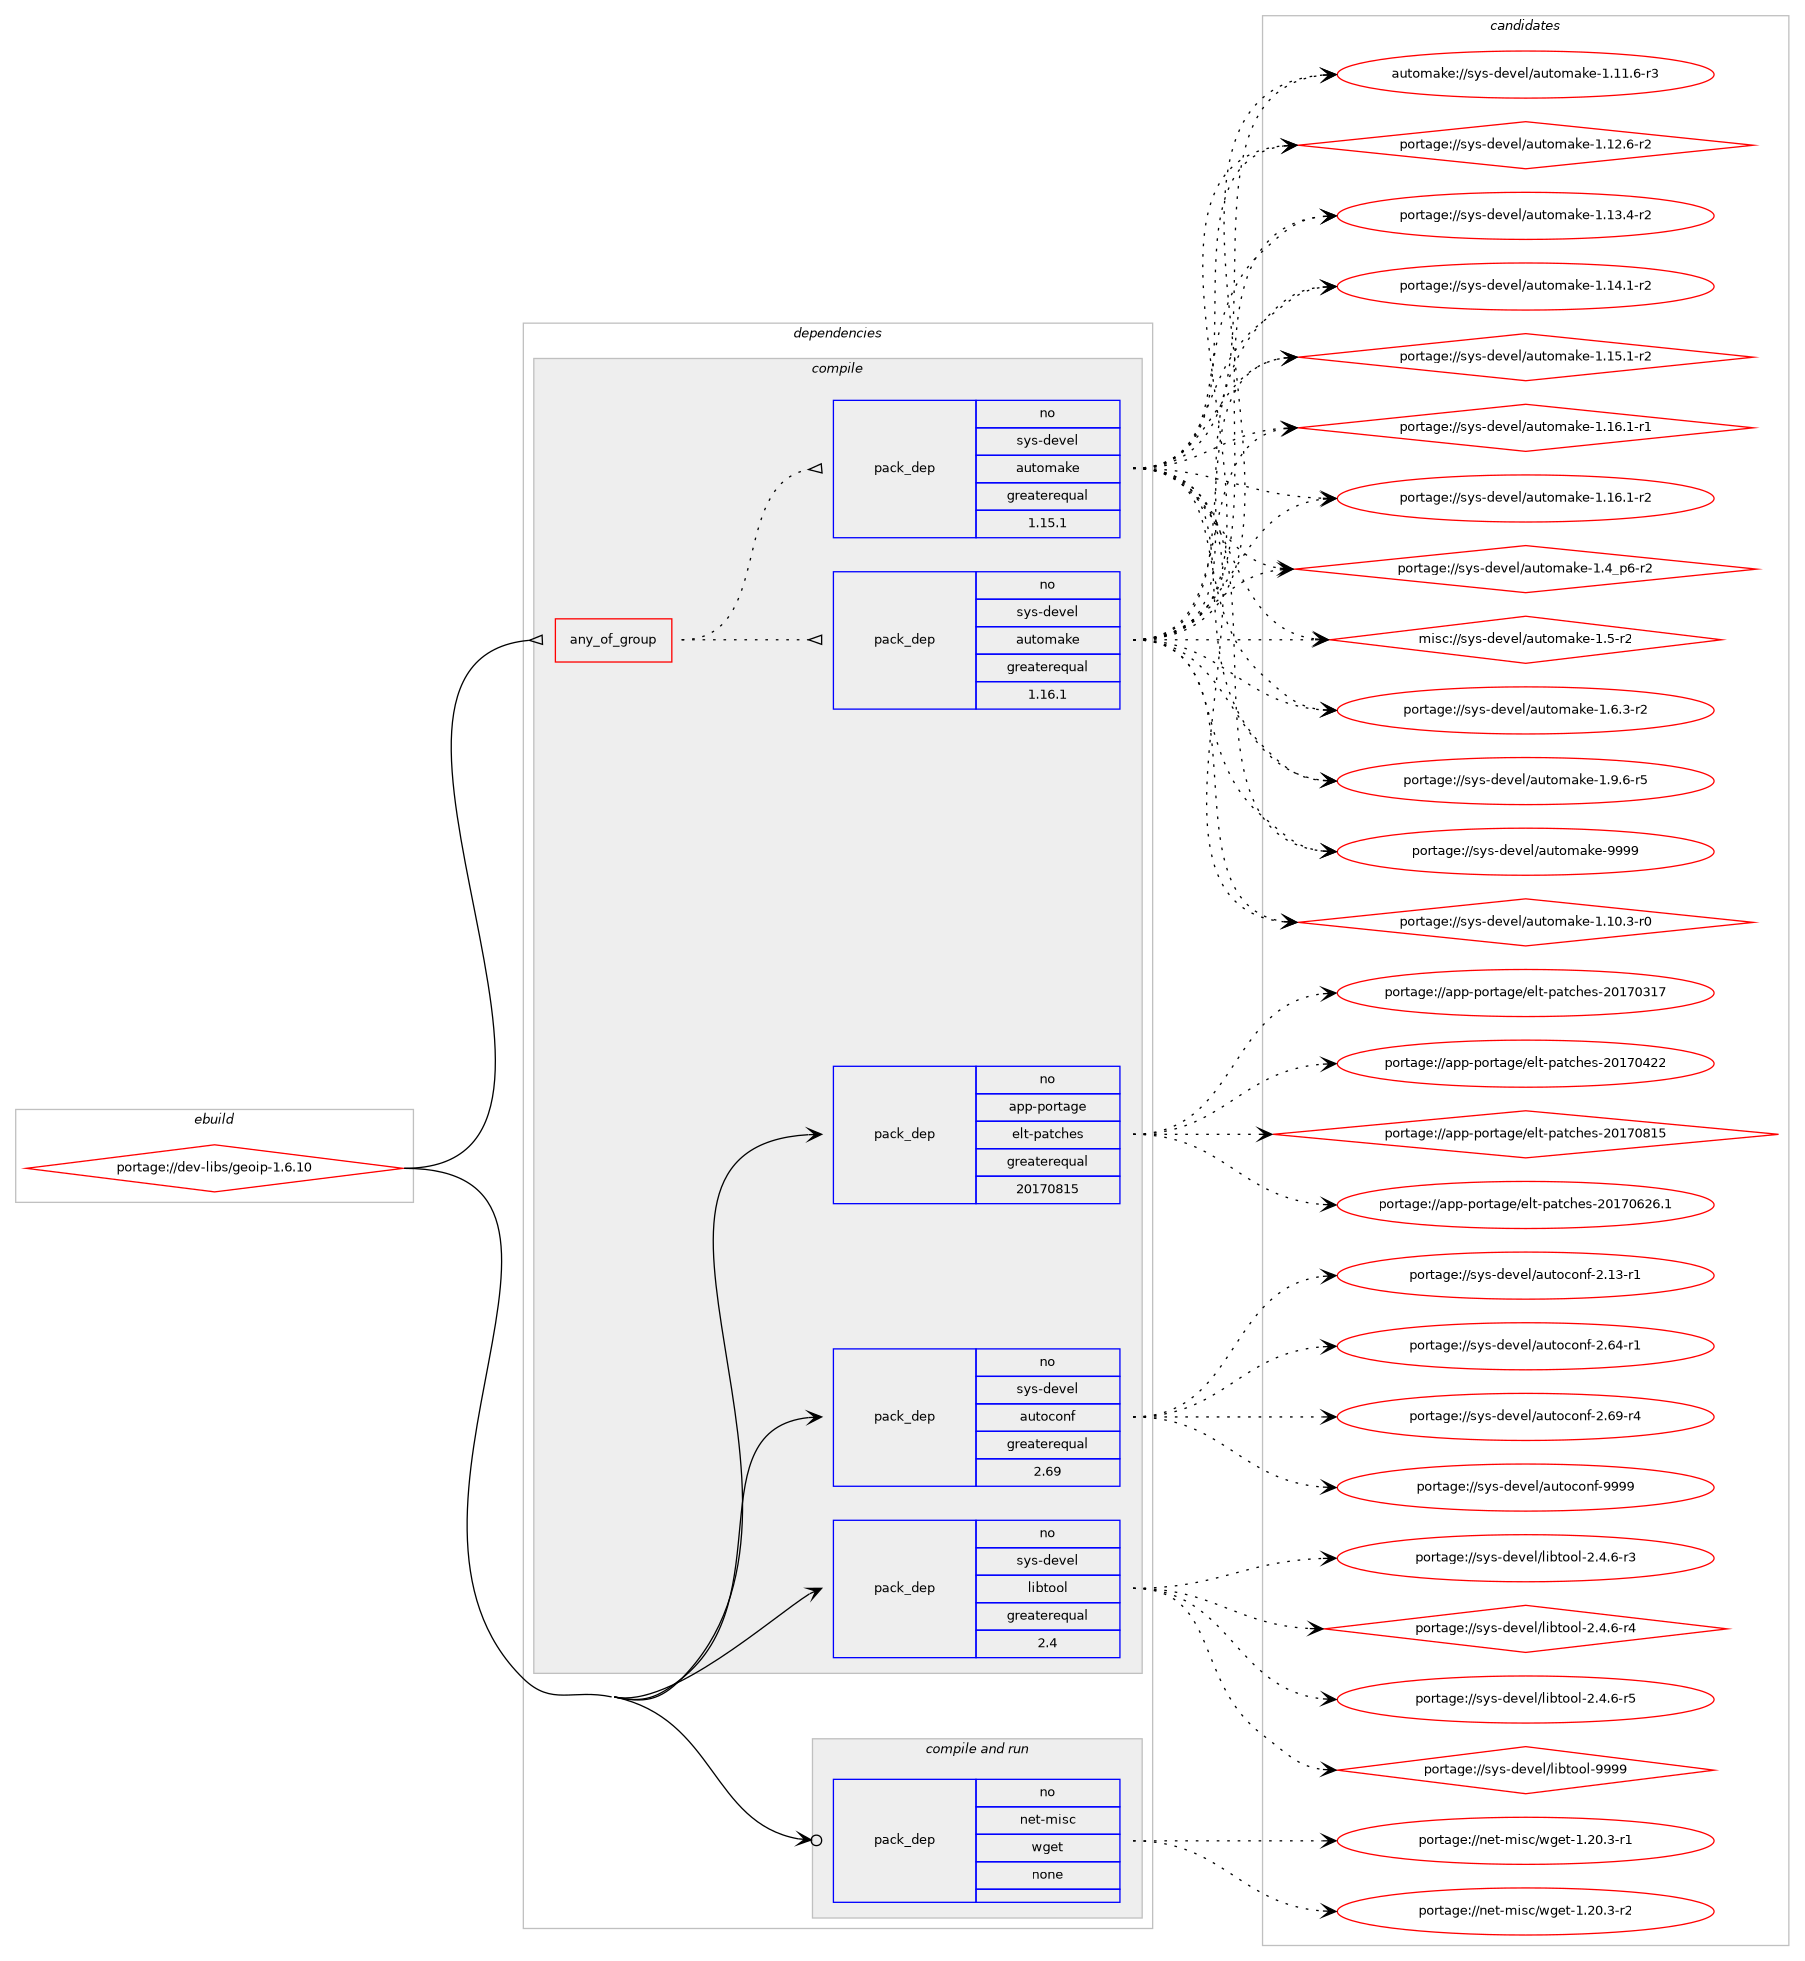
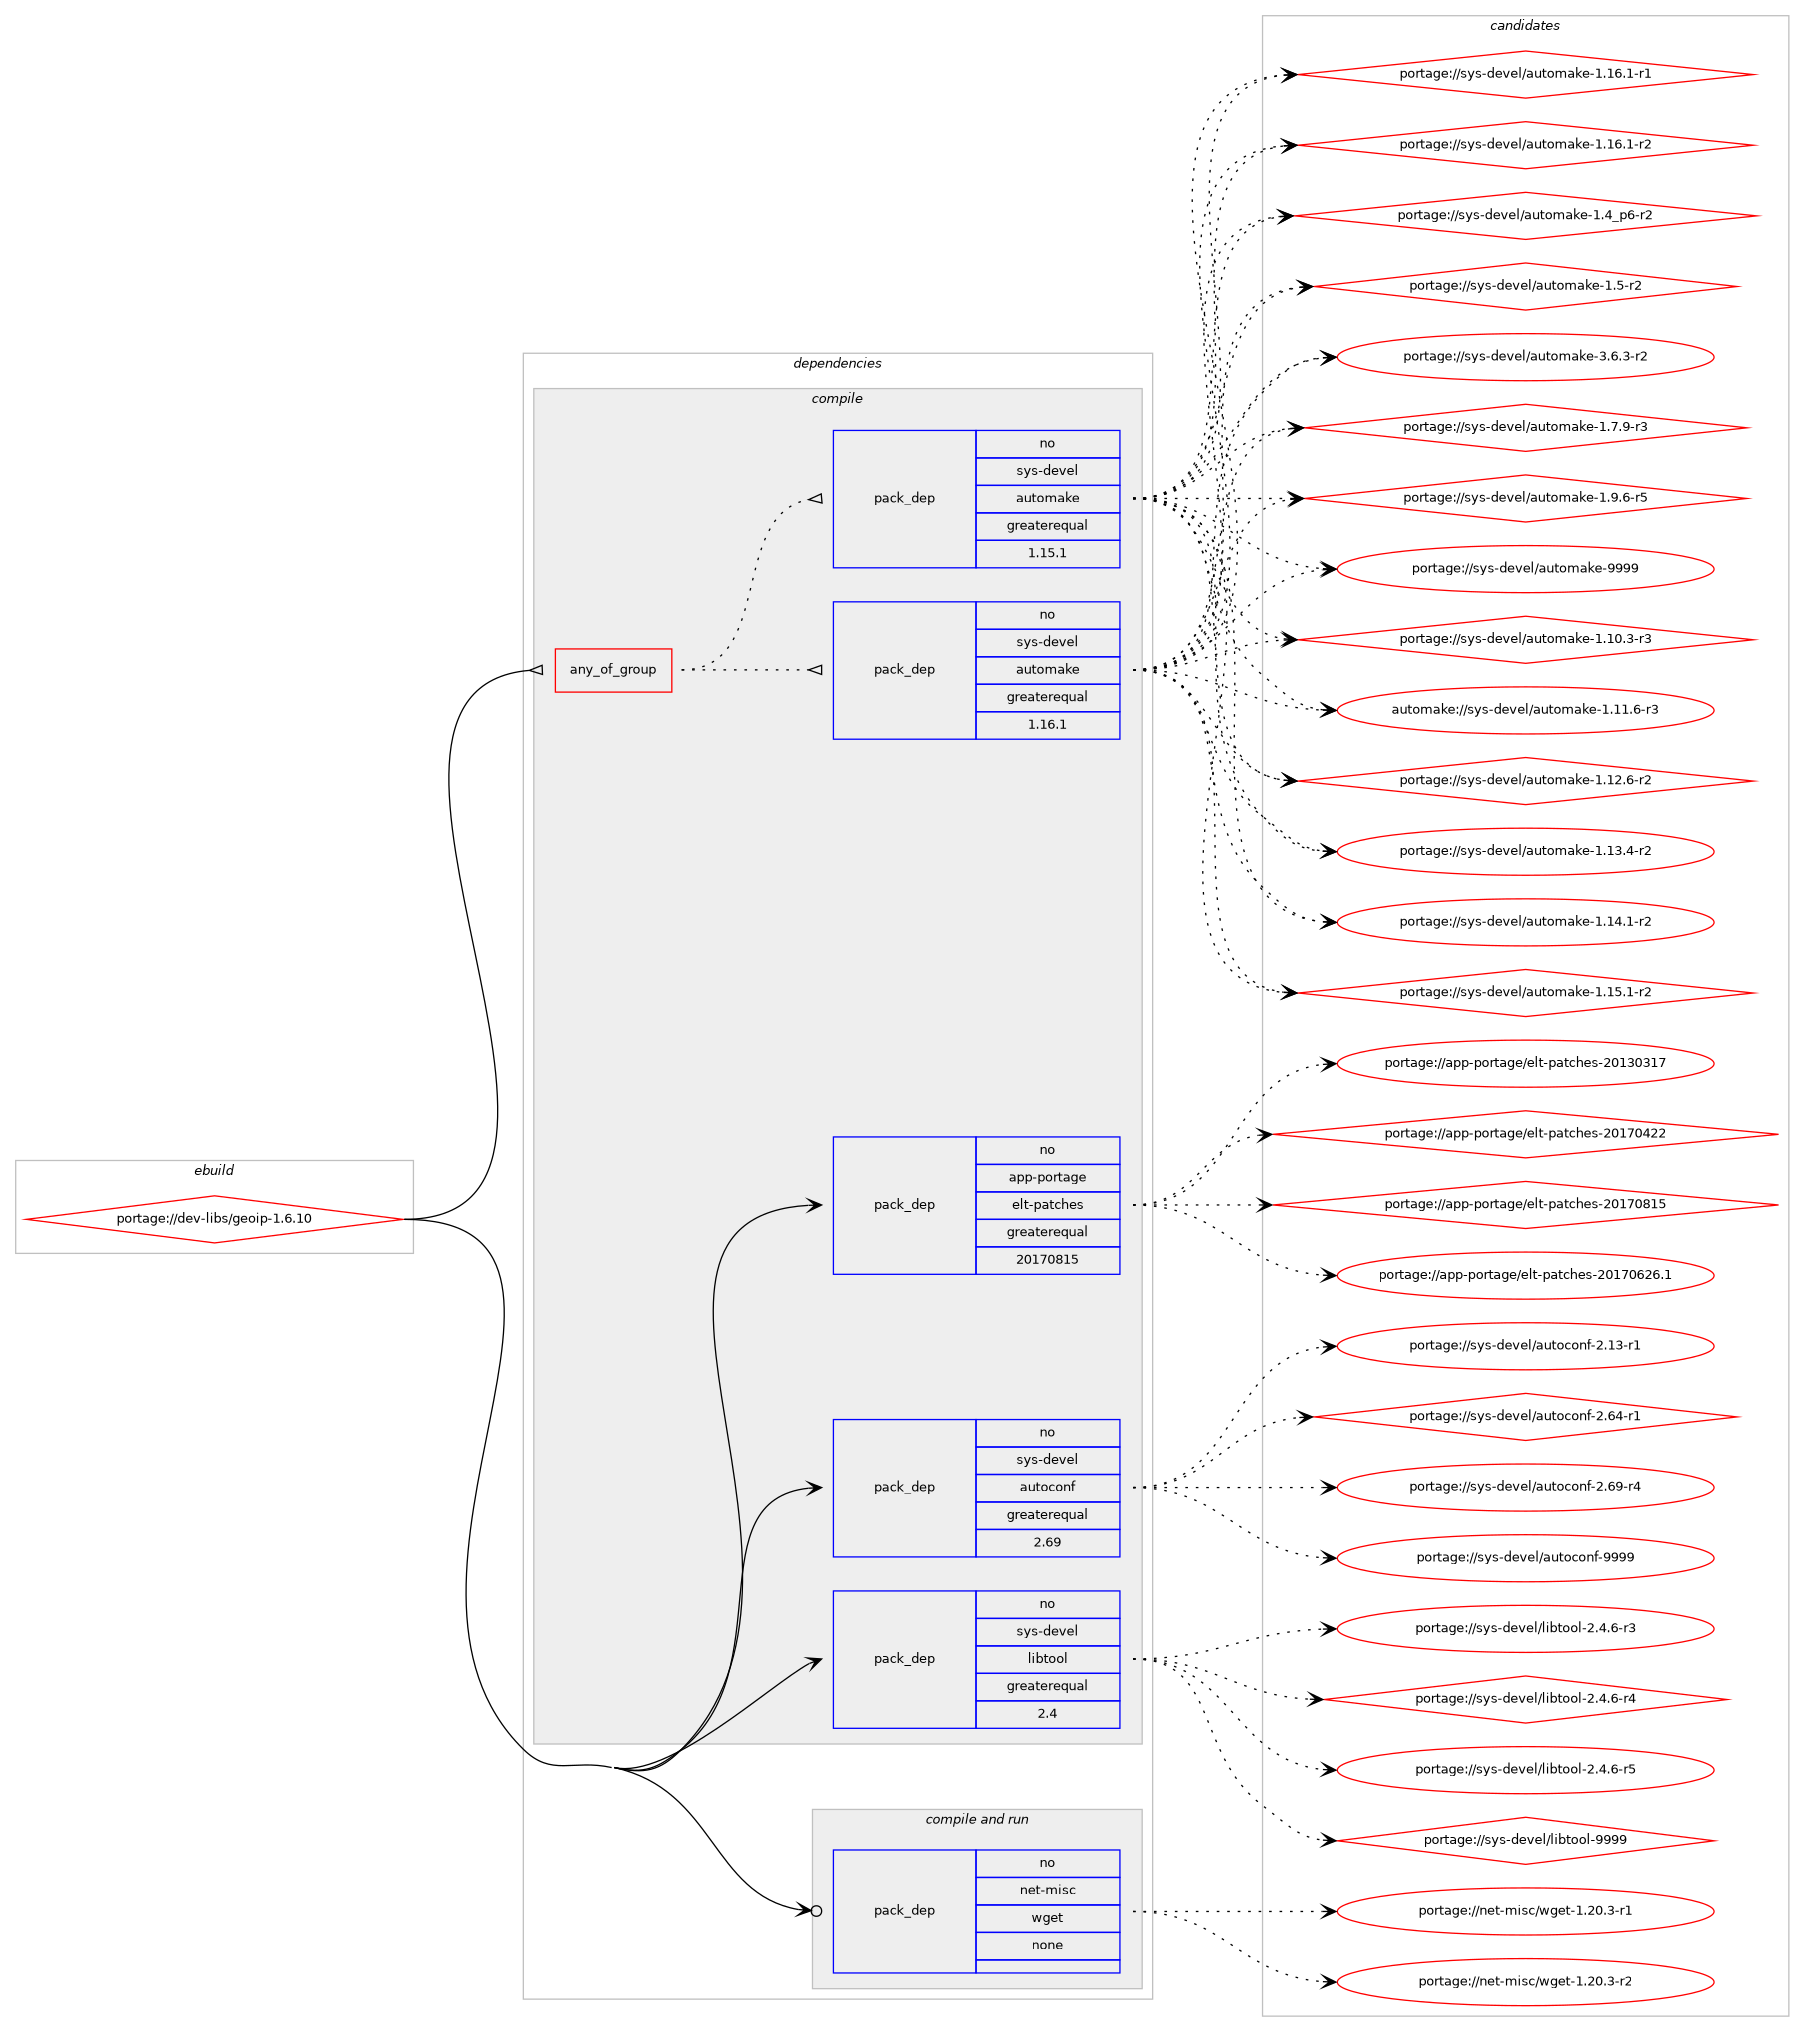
none -> (1526, 428)
(1526, 498) -> (1526, 145)
(1526, 640) -> (1526, 287)
(1526, 710) -> (1526, 357)
(1526, 781) -> (1526, 498)
(1526, 922) -> (1526, 640)
(1526, 993) -> (1526, 1064)
(1526, 1064) -> (1526, 1134)
(1526, 1346) -> (1526, 1417)
